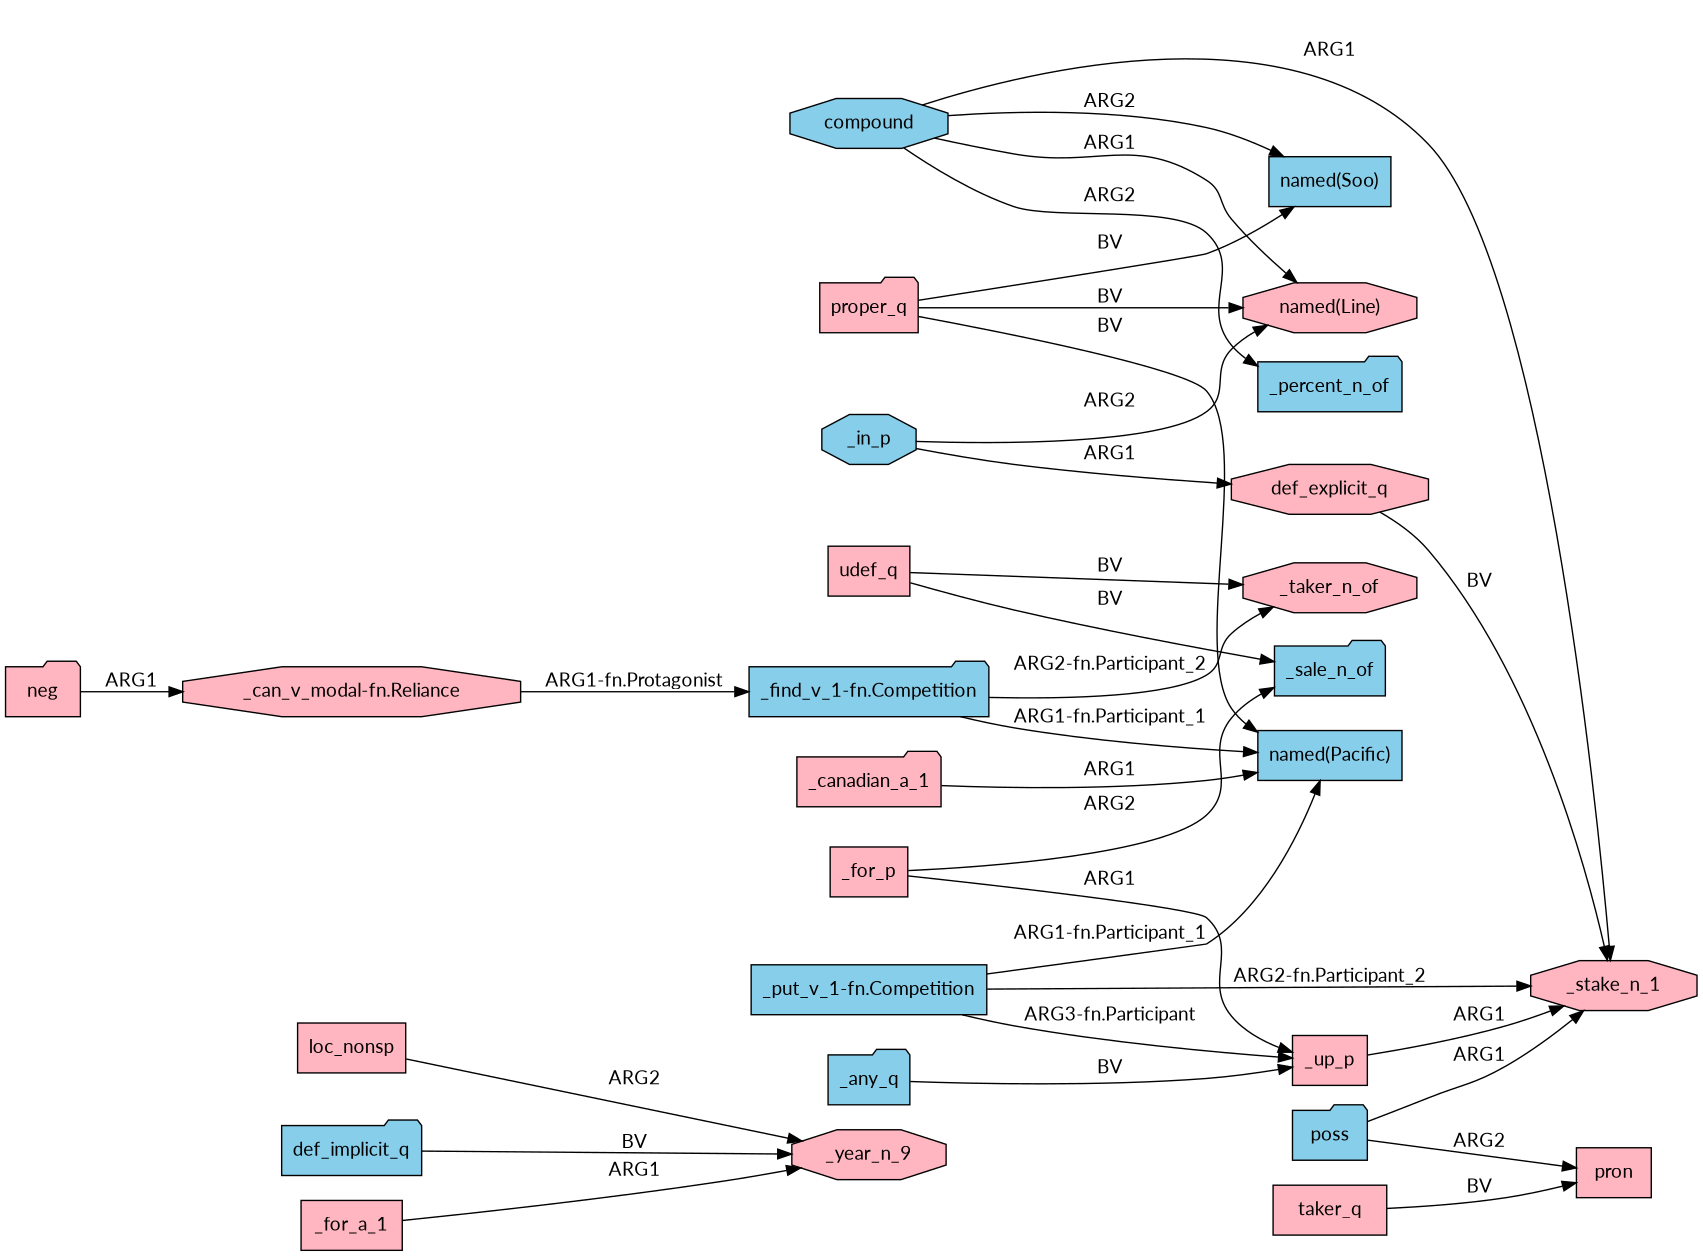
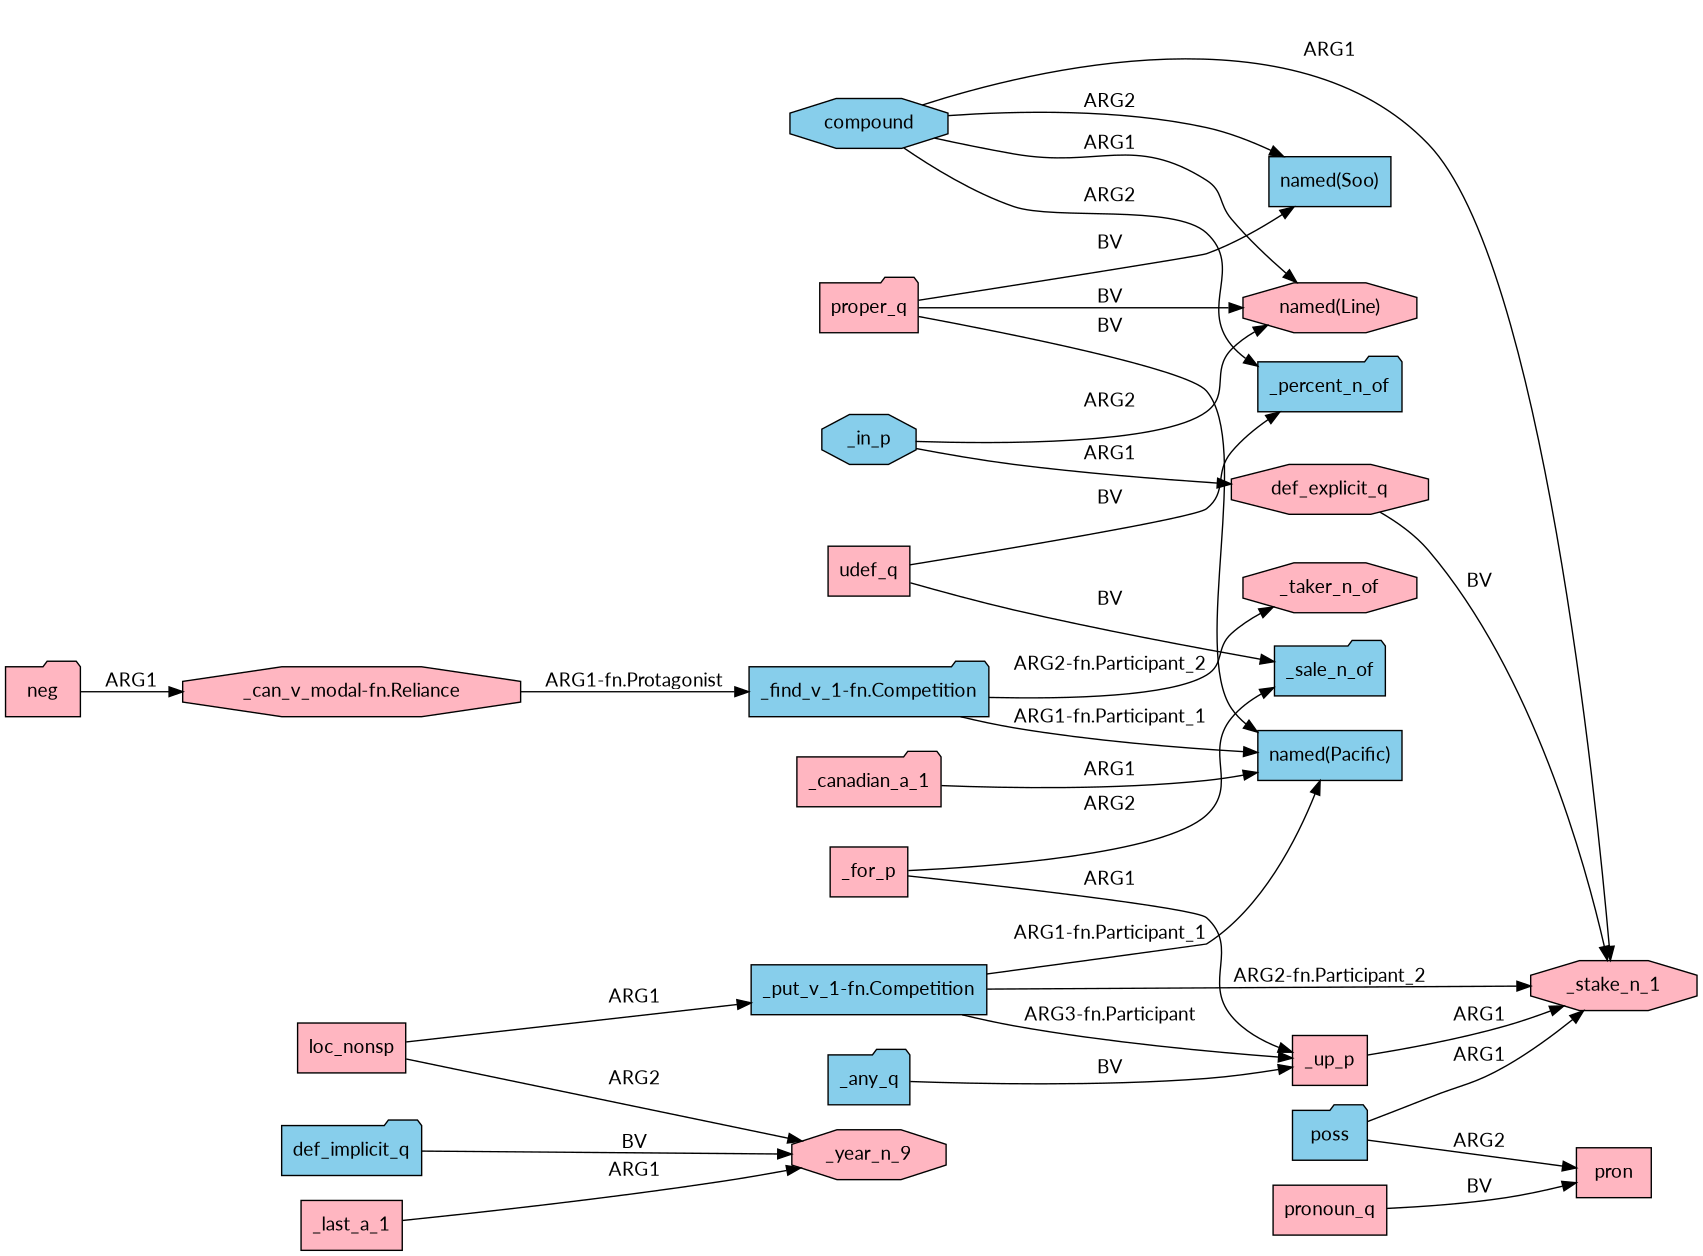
(1069, 578) -> (1114, 530)
none -> (572, 1023)
(1330, 1210) -> (1330, 1210)
(352, 1225) -> (352, 1225)
